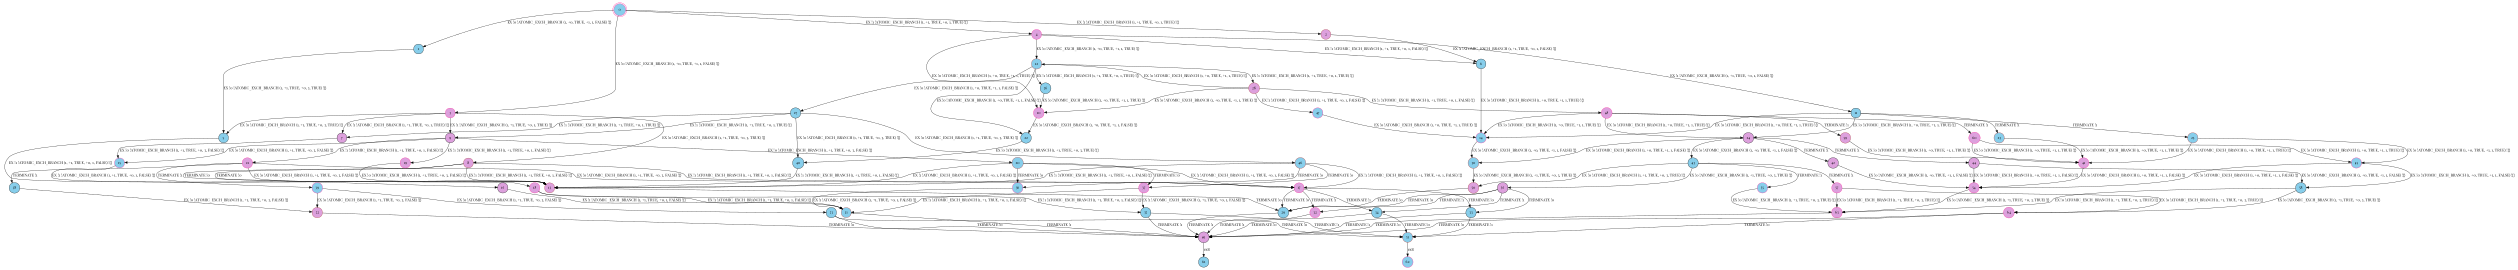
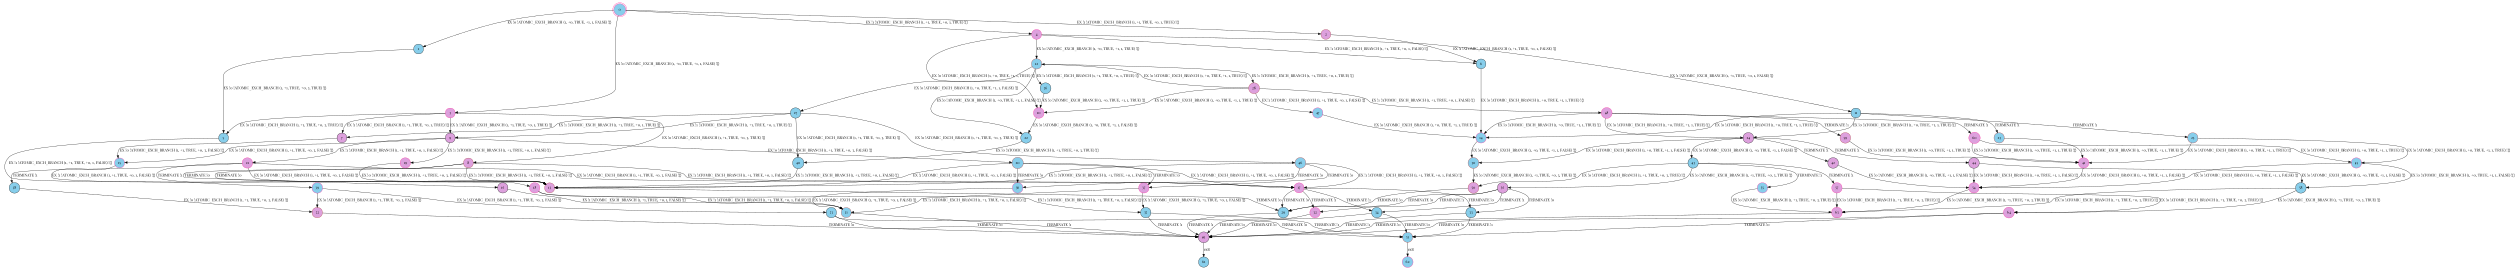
(1232, 225) -> (1232, 225)
